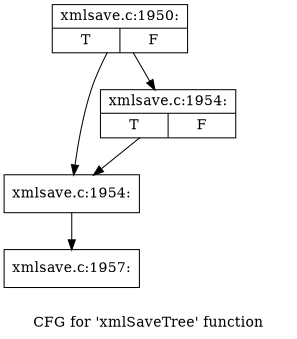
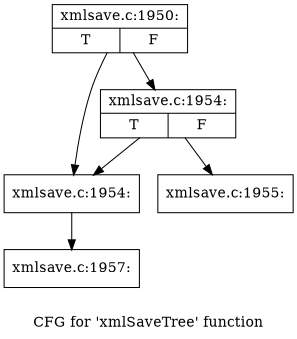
none -> (225, 194)
